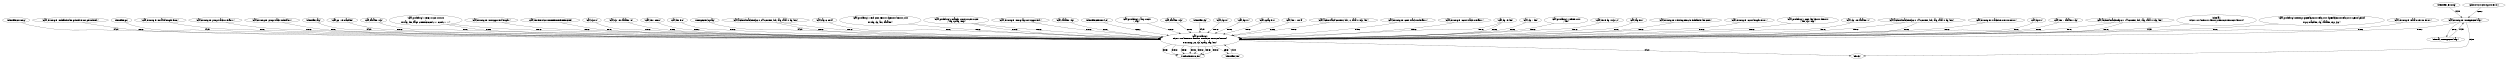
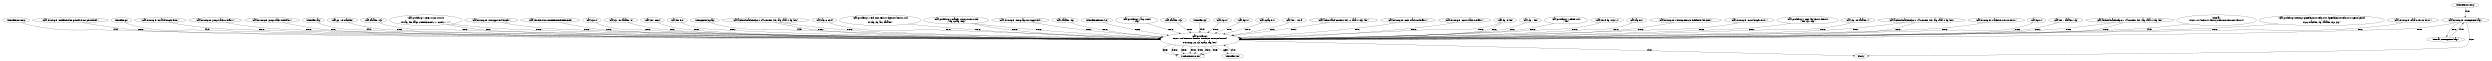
(2484, 5) -> none
